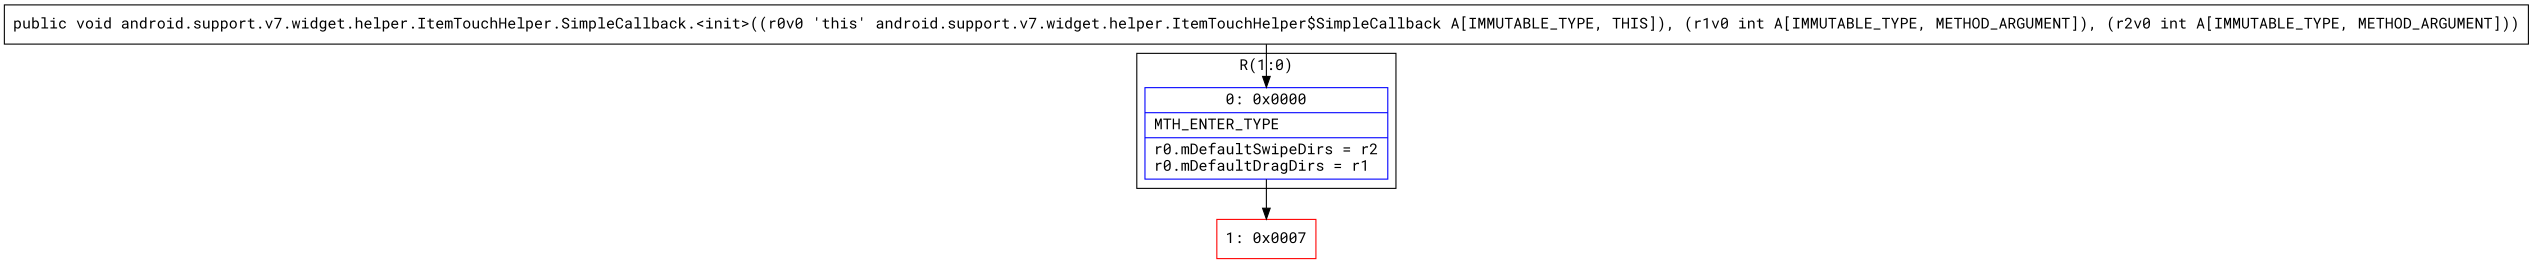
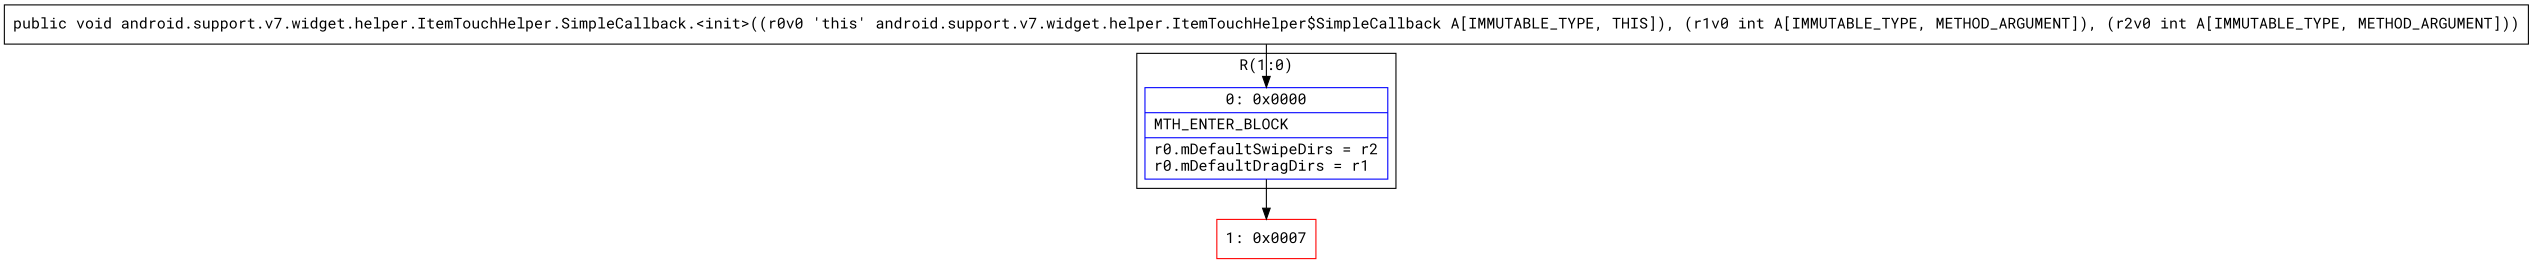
(1217, 125) -> (1221, 125)
